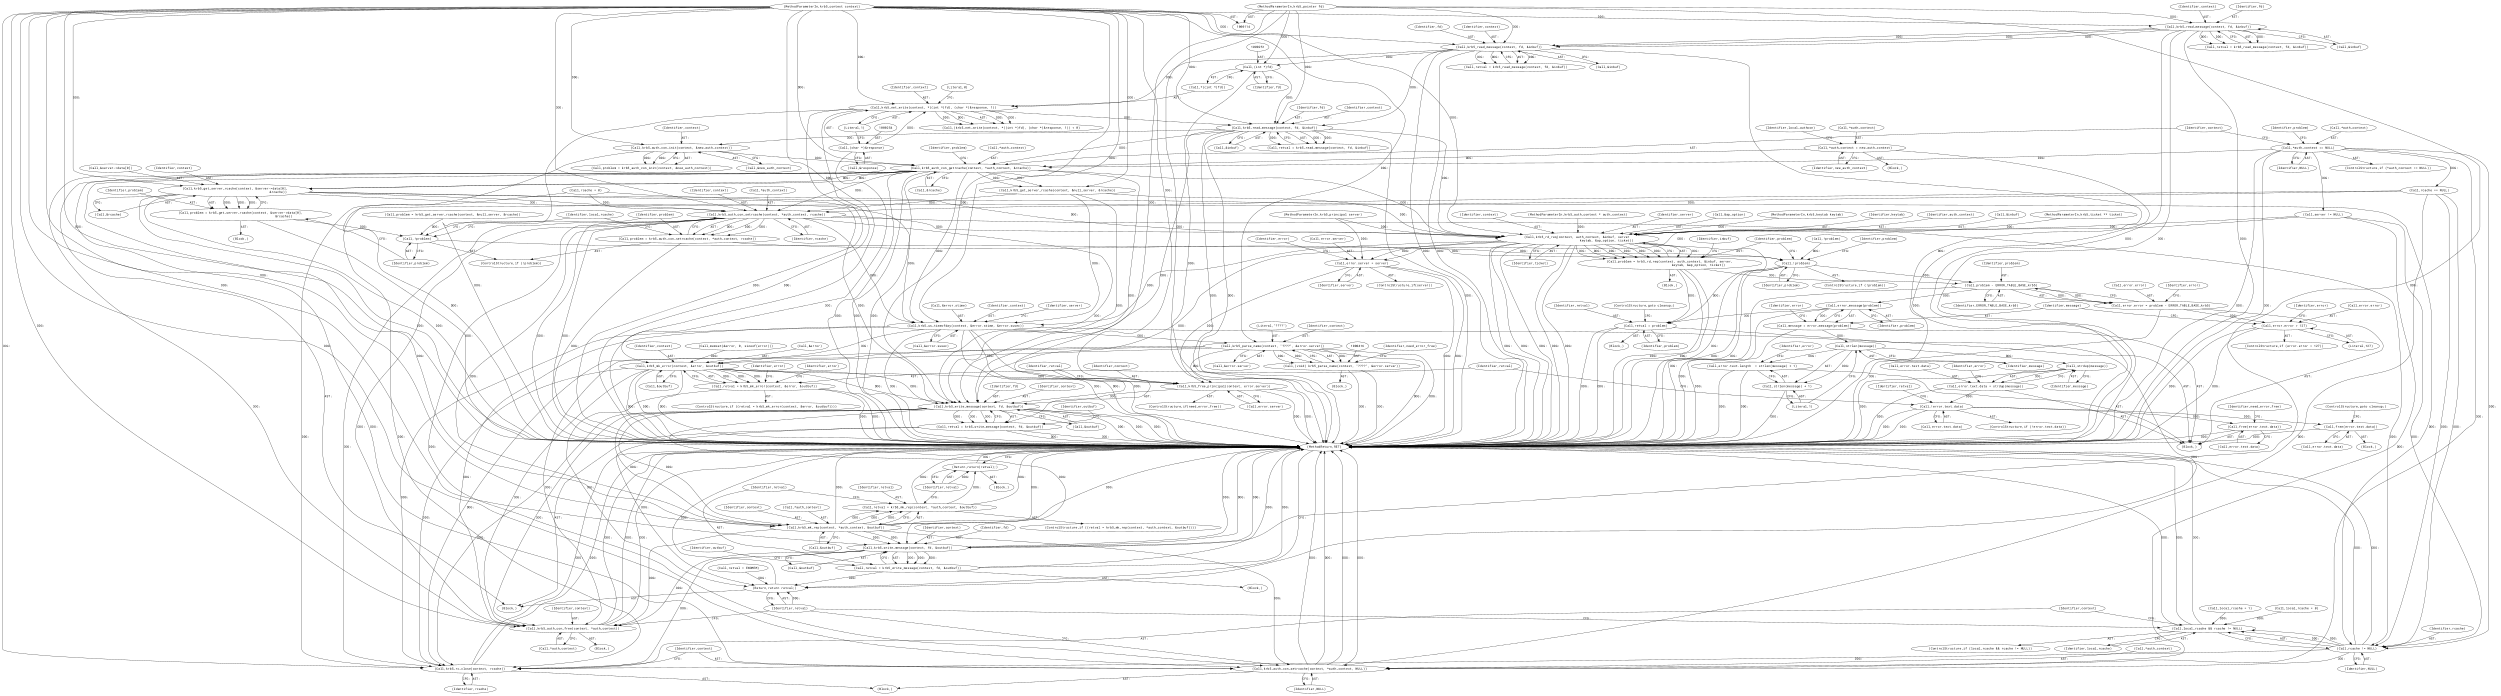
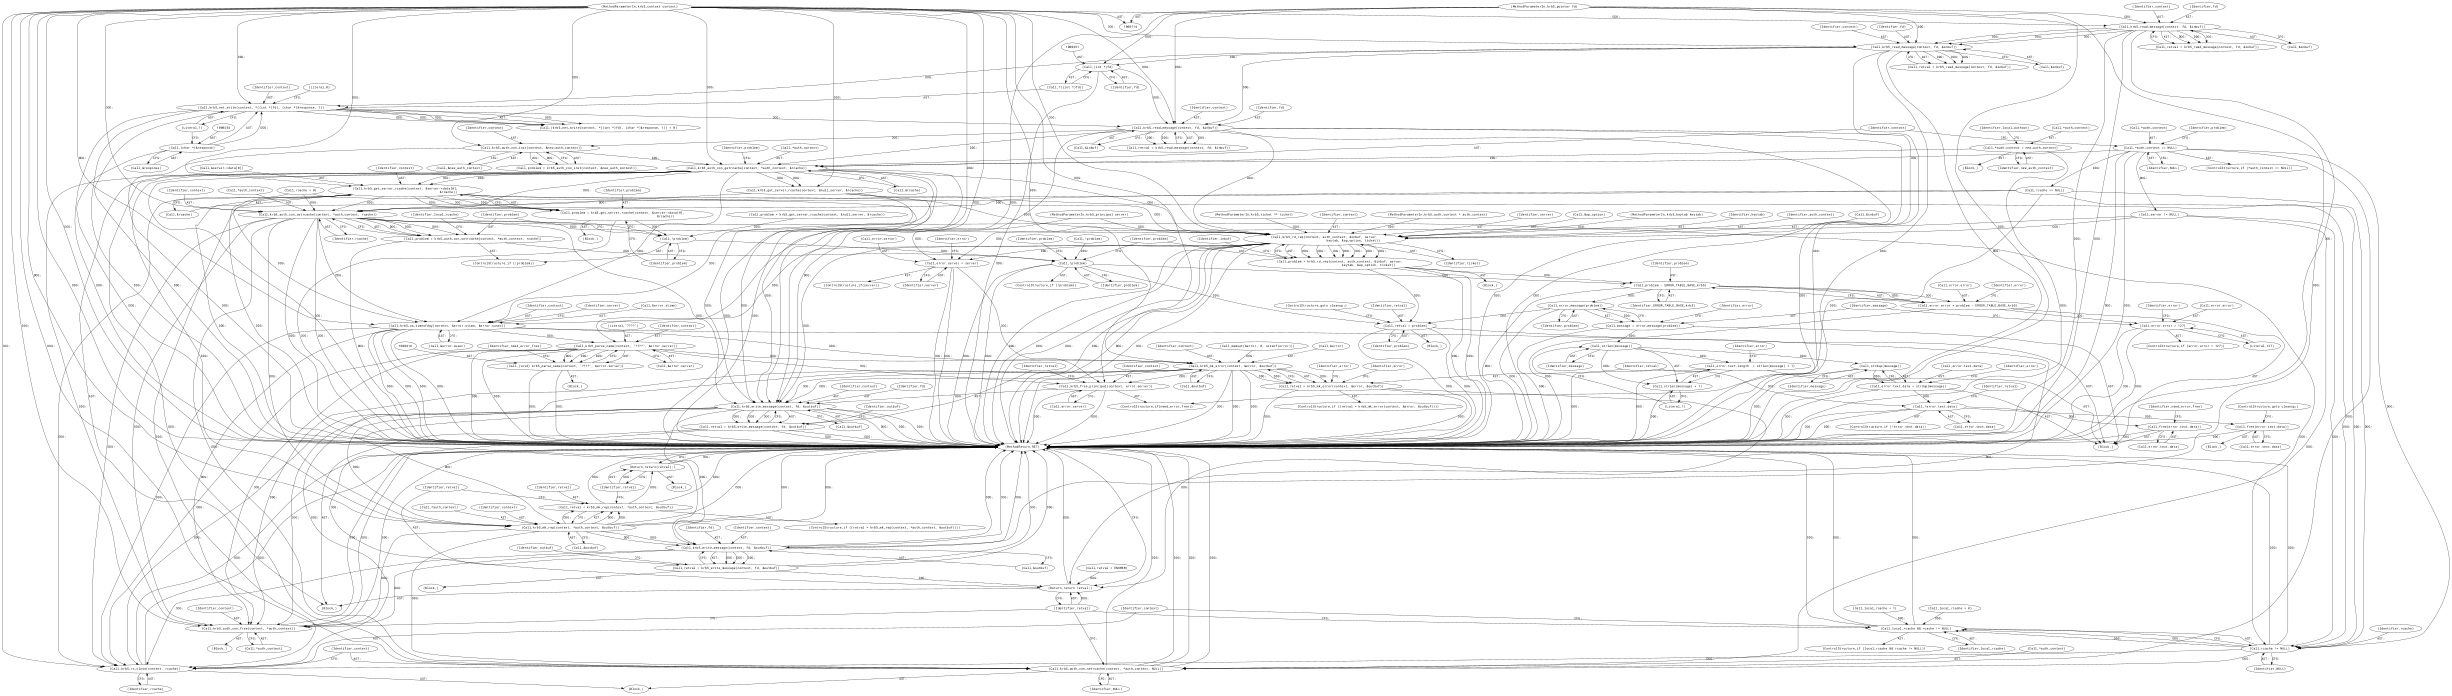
(1984, 551) -> (1692, 392)
